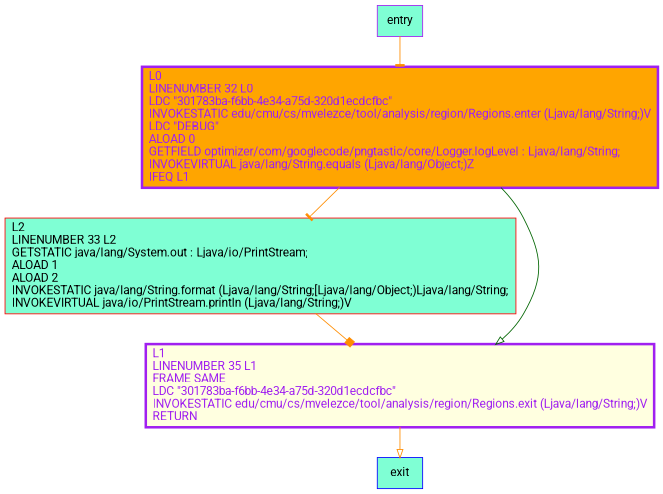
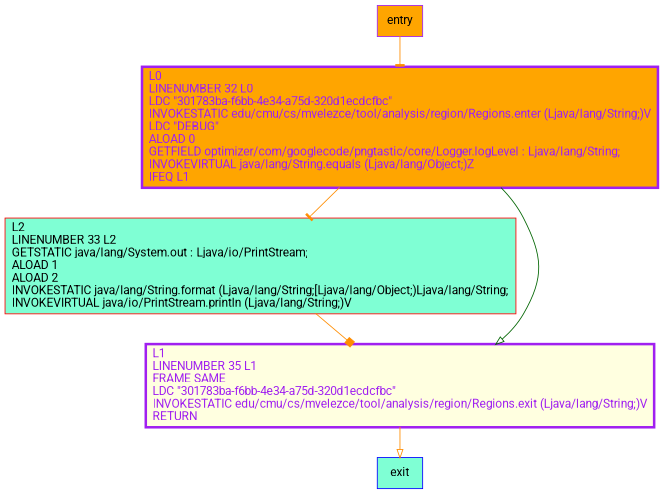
(400, 21) -> (400, 21)
